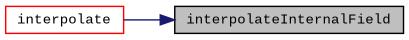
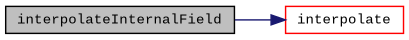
(142, 20) -> (253, 20)
